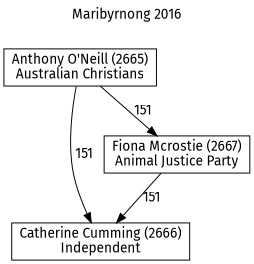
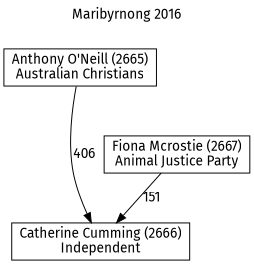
(125, 108) -> none
(85, 154) -> (85, 154)
